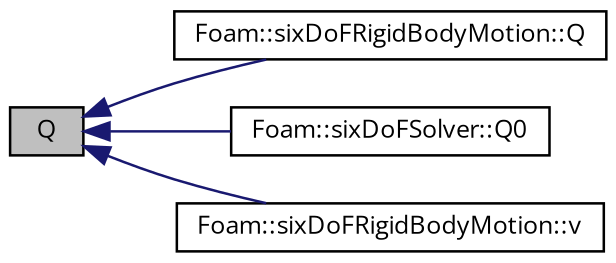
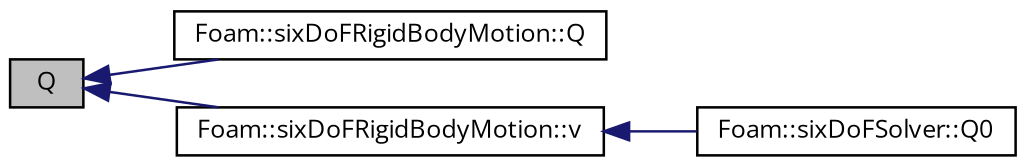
(171, 131) -> (663, 131)
